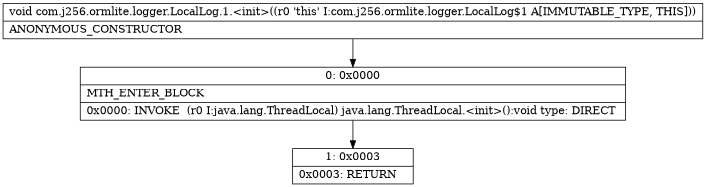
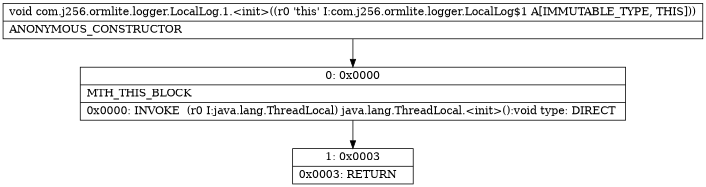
(146, 93) -> (139, 93)
